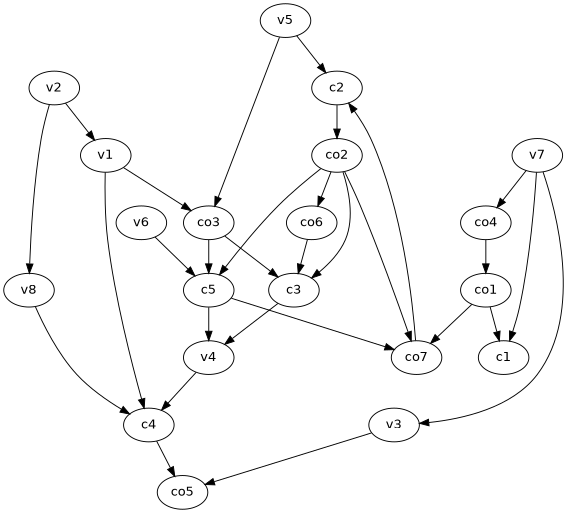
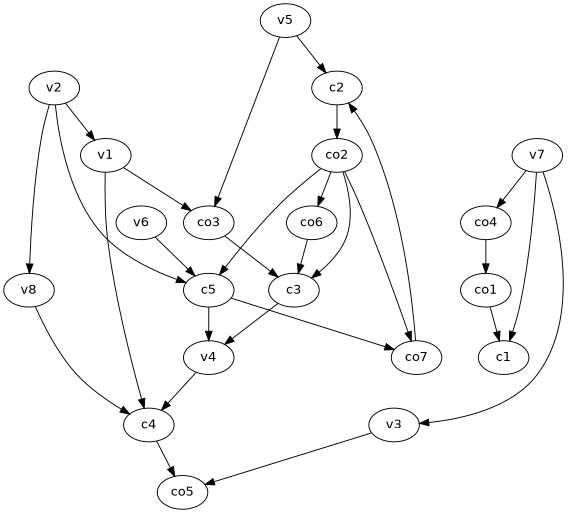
(209, 252) -> (87, 213)
(455, 321) -> none
